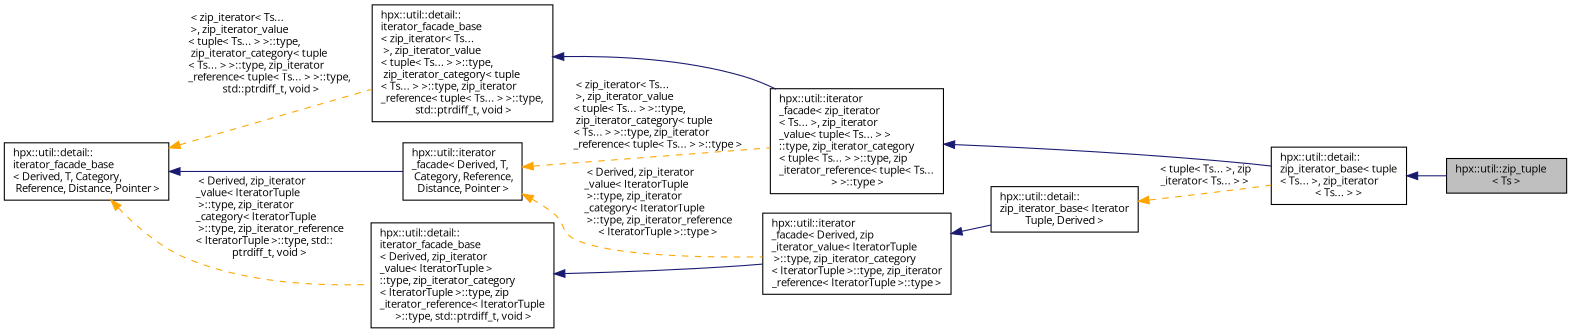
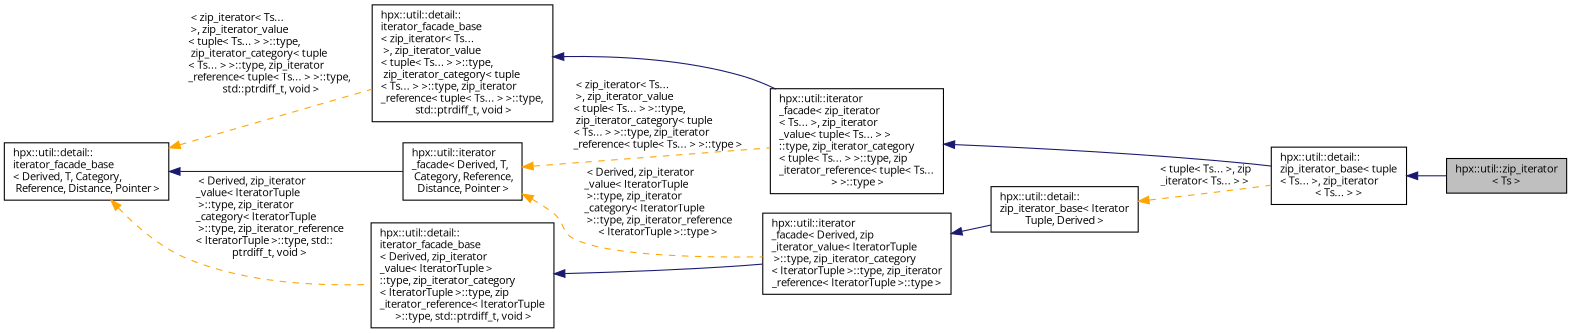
(1507, 176) -> (1507, 176)
